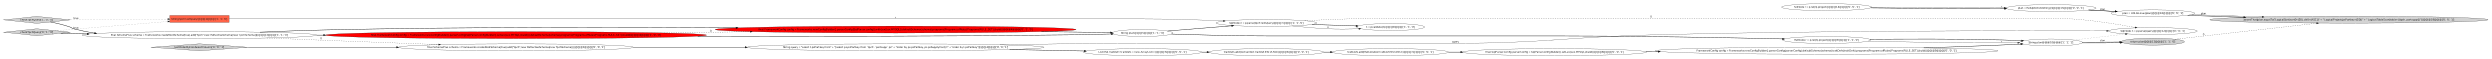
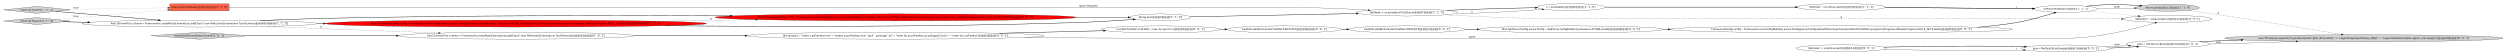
(896, 17) -> (1089, 6)
(1477, 36) -> (1700, 7)
